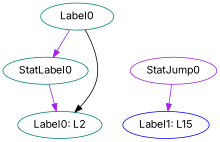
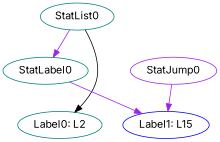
(77, 17) -> (77, 17)
(52, 94) -> (102, 96)
